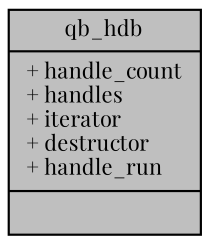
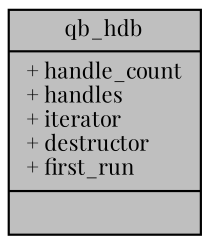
(95, 168) -> (81, 168)
